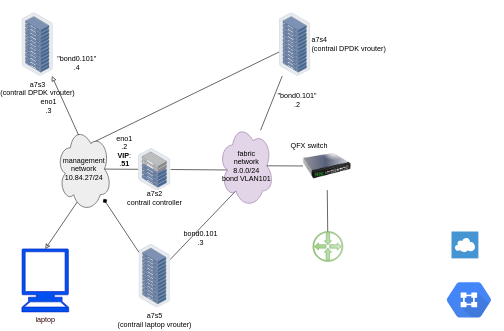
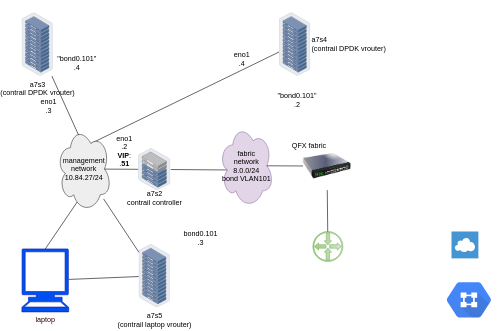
none -> (242, 59)
(54, 81) -> (53, 79)
(271, 103) -> none
(309, 146) -> (309, 146)
(107, 203) -> (106, 202)
(203, 225) -> (104, 278)
(48, 245) -> (47, 246)
